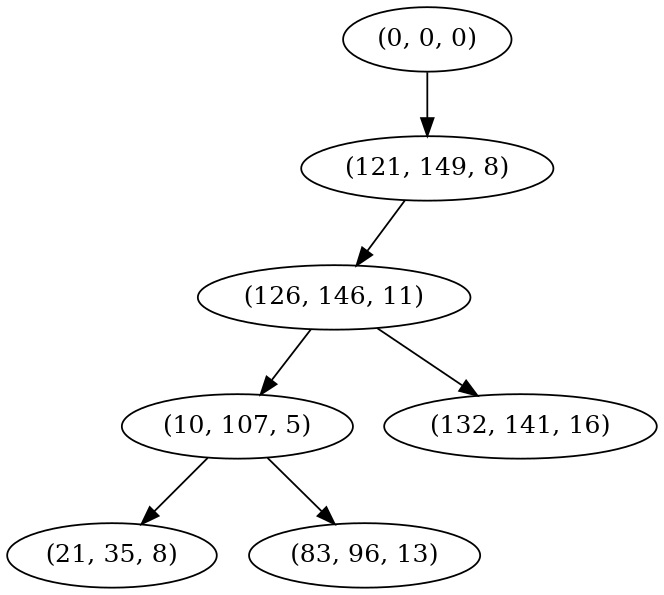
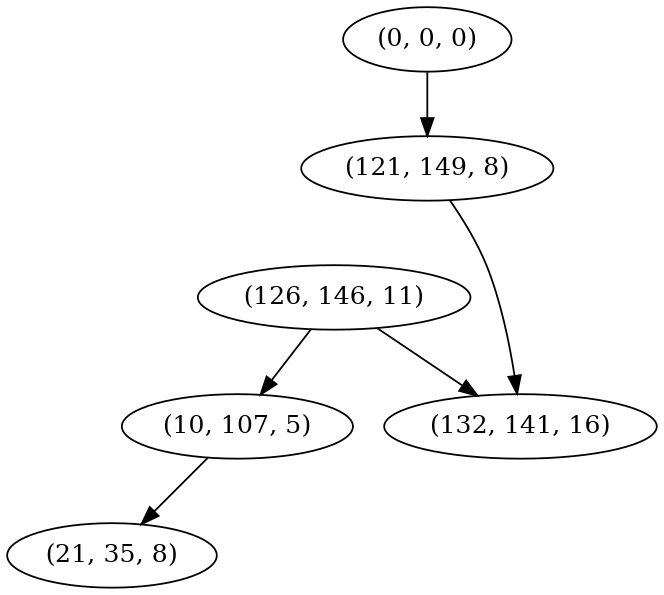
(386, 226) -> (493, 284)
(365, 555) -> none
